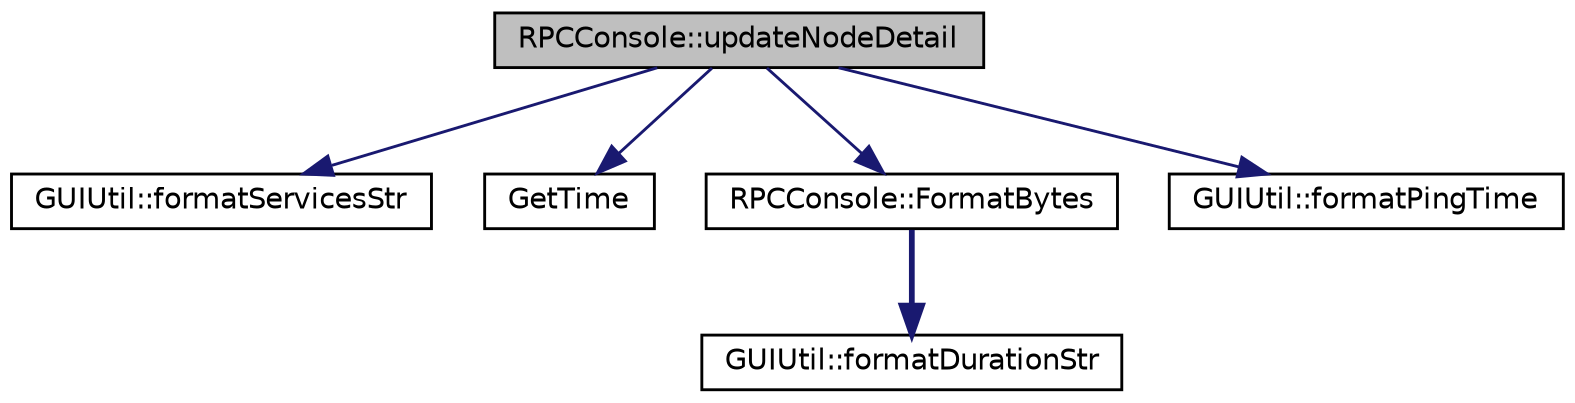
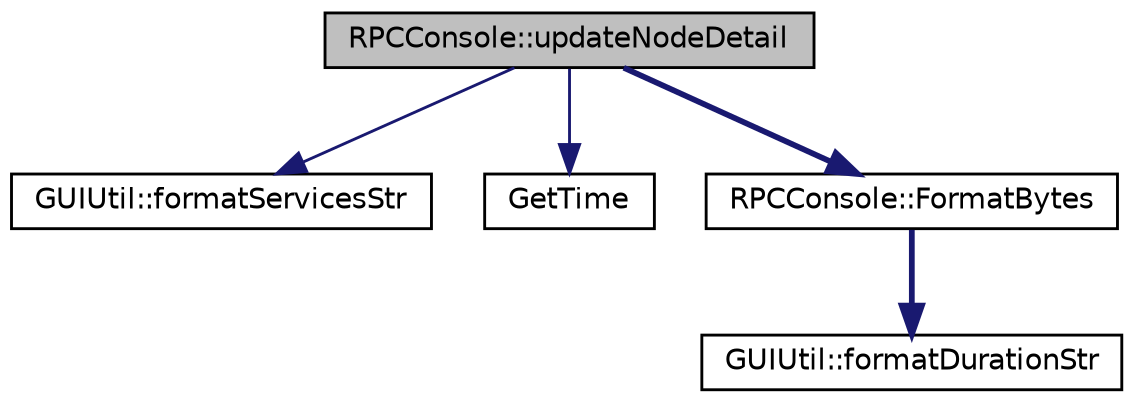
(814, 111) -> (727, 115)
(1366, 201) -> none
